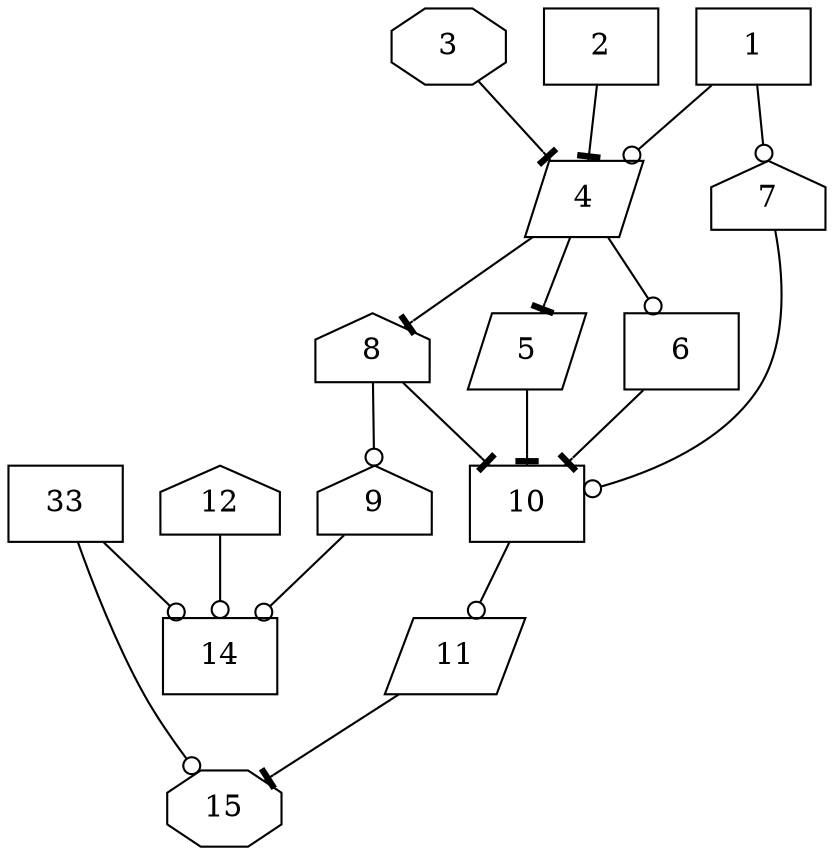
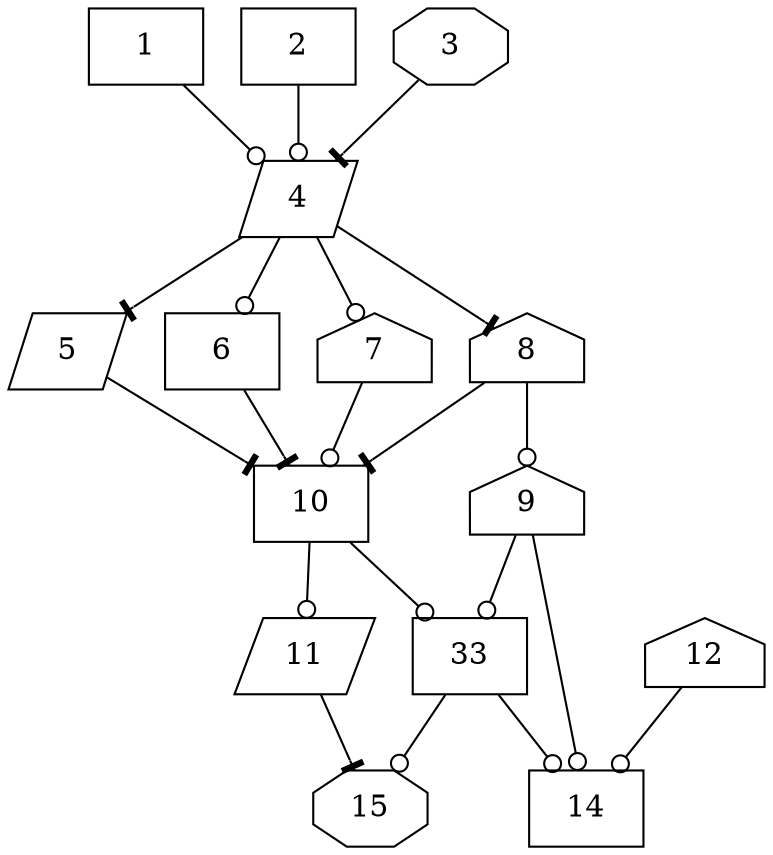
(760, 115) -> (334, 271)
(593, 118) -> (298, 114)
none -> (503, 568)
none -> (384, 574)
